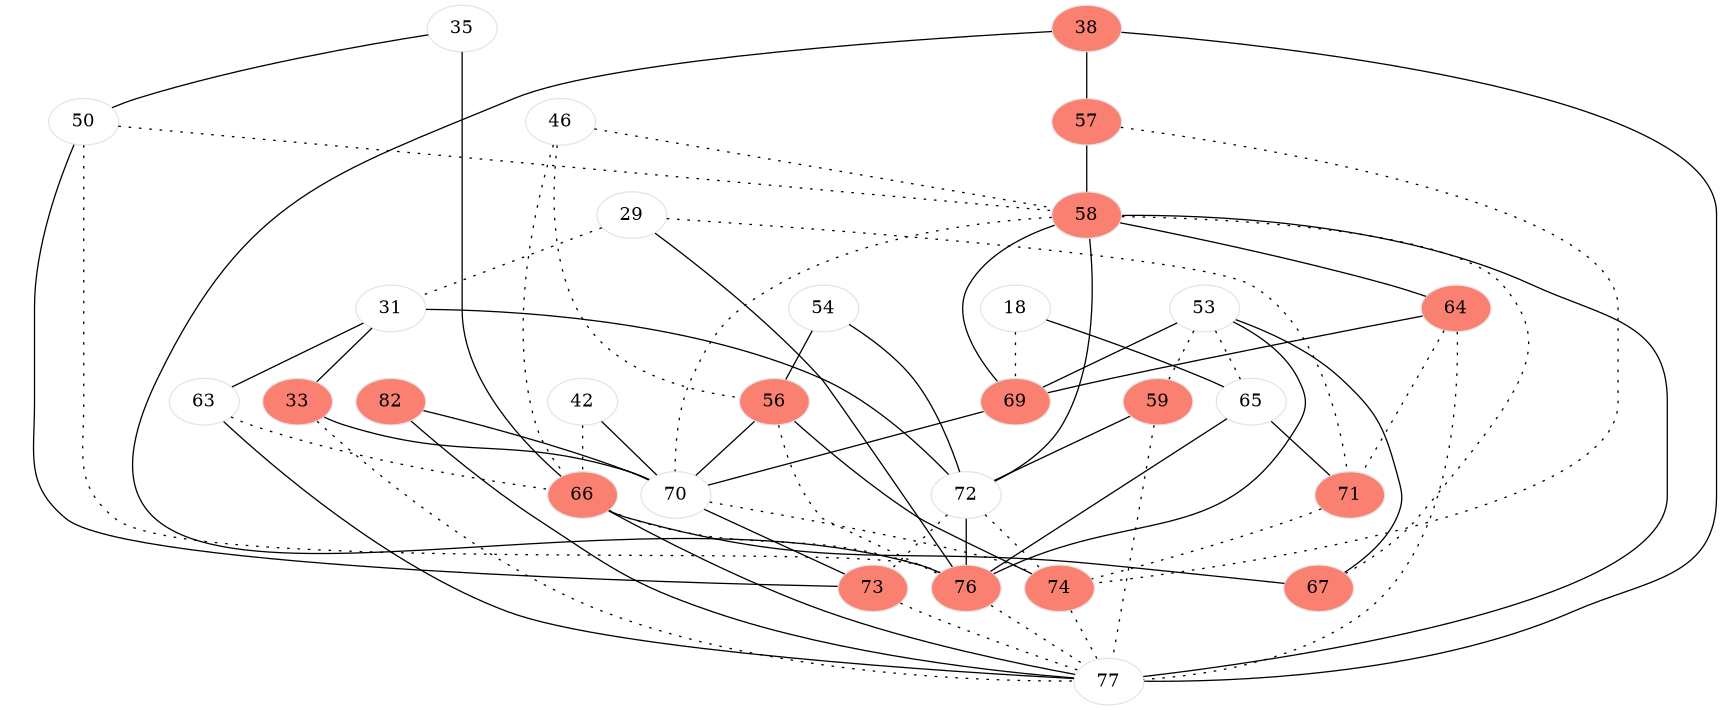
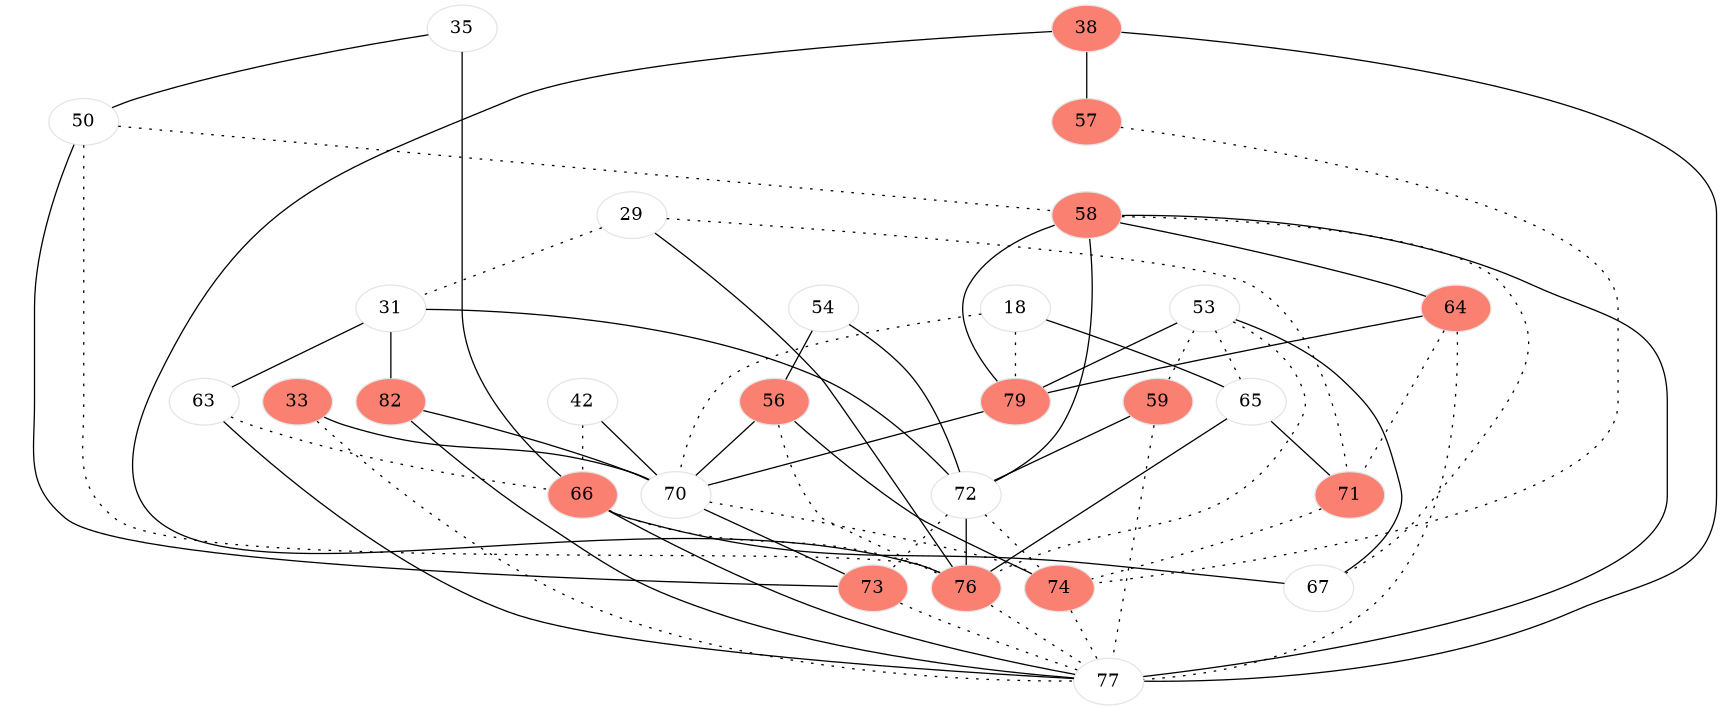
(561, 122) -> none
(1087, 169) -> none
(804, 271) -> (818, 344)
(344, 355) -> (391, 355)
(1015, 402) -> (1015, 402)
(1224, 500) -> (1224, 500)
(1319, 588) -> (1319, 588)
